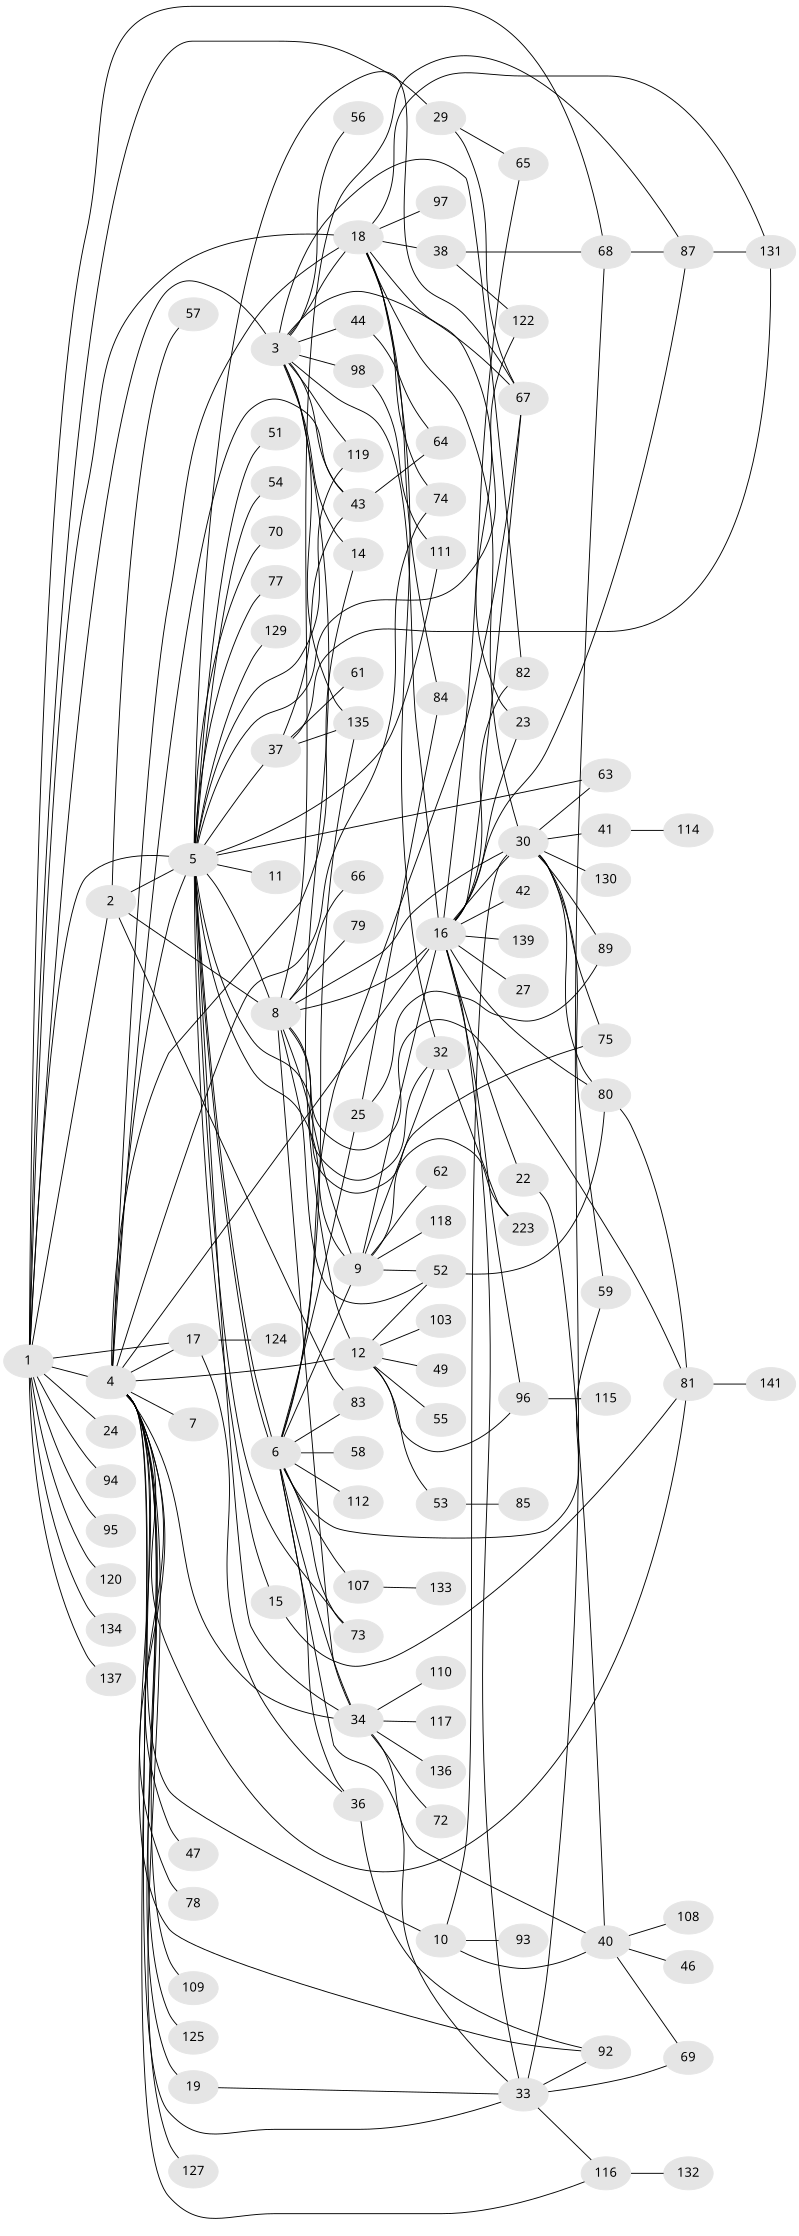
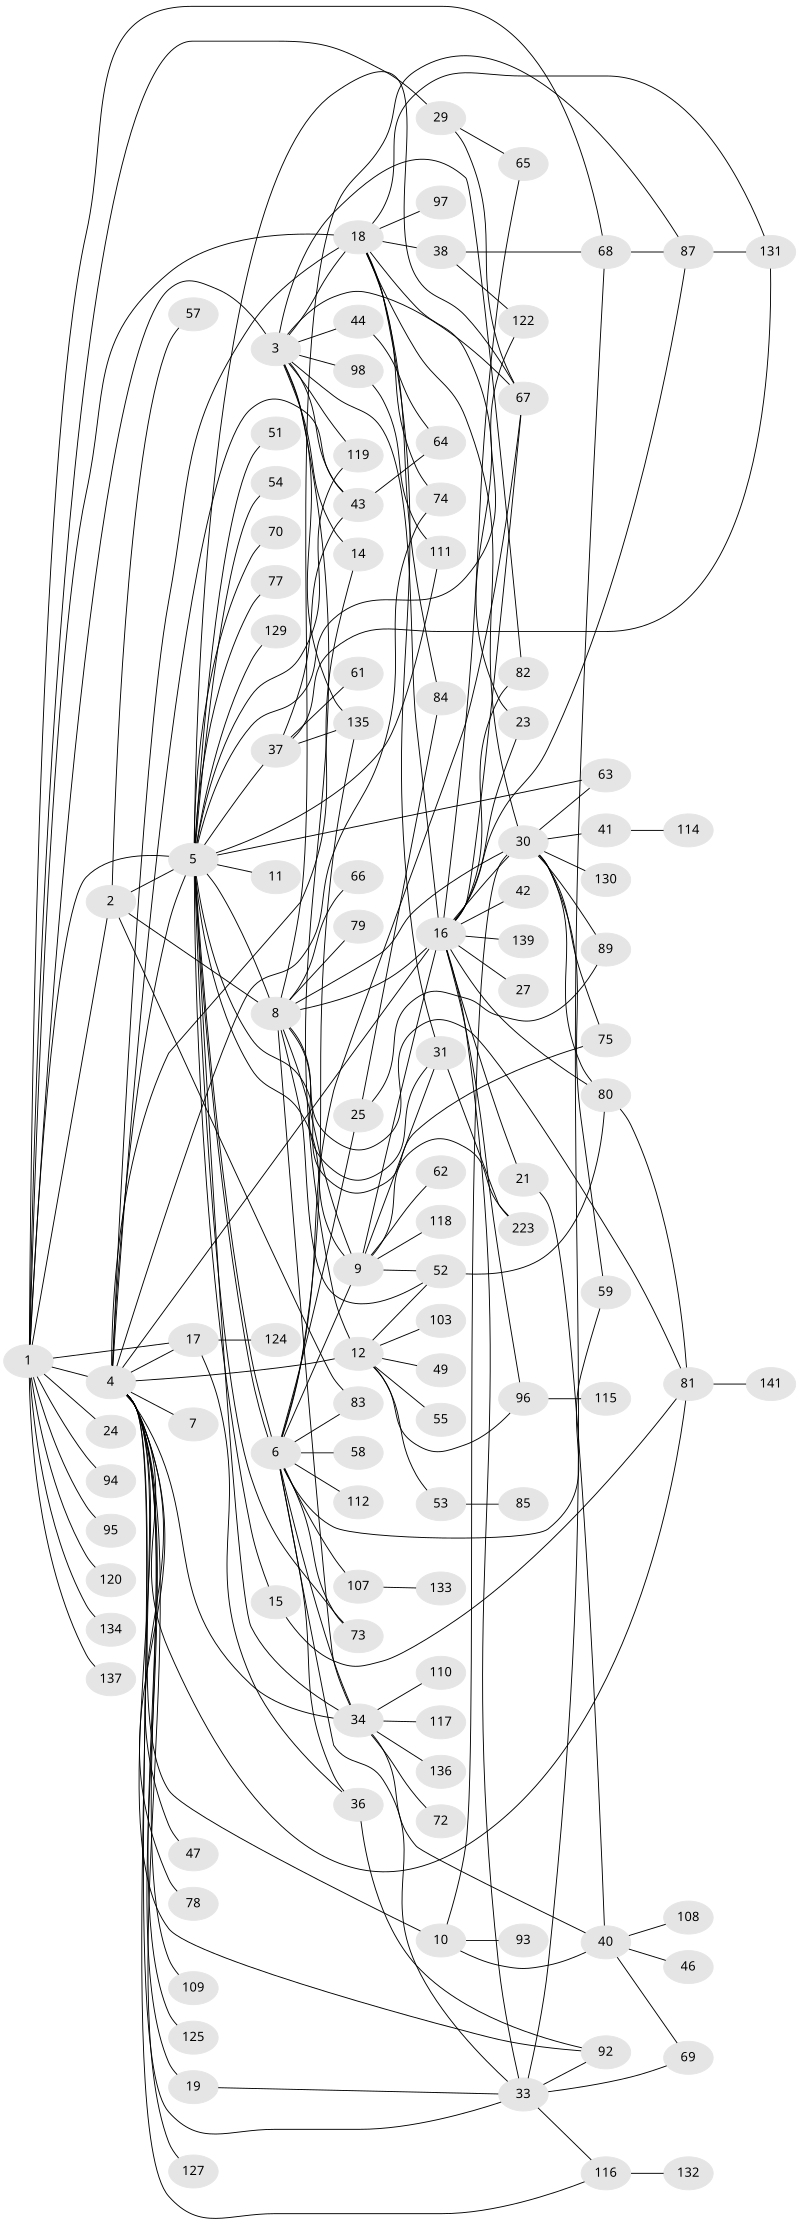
(358, 118) -> none
(441, 1053) -> (441, 1053)
(523, 1180) -> (523, 1180)
